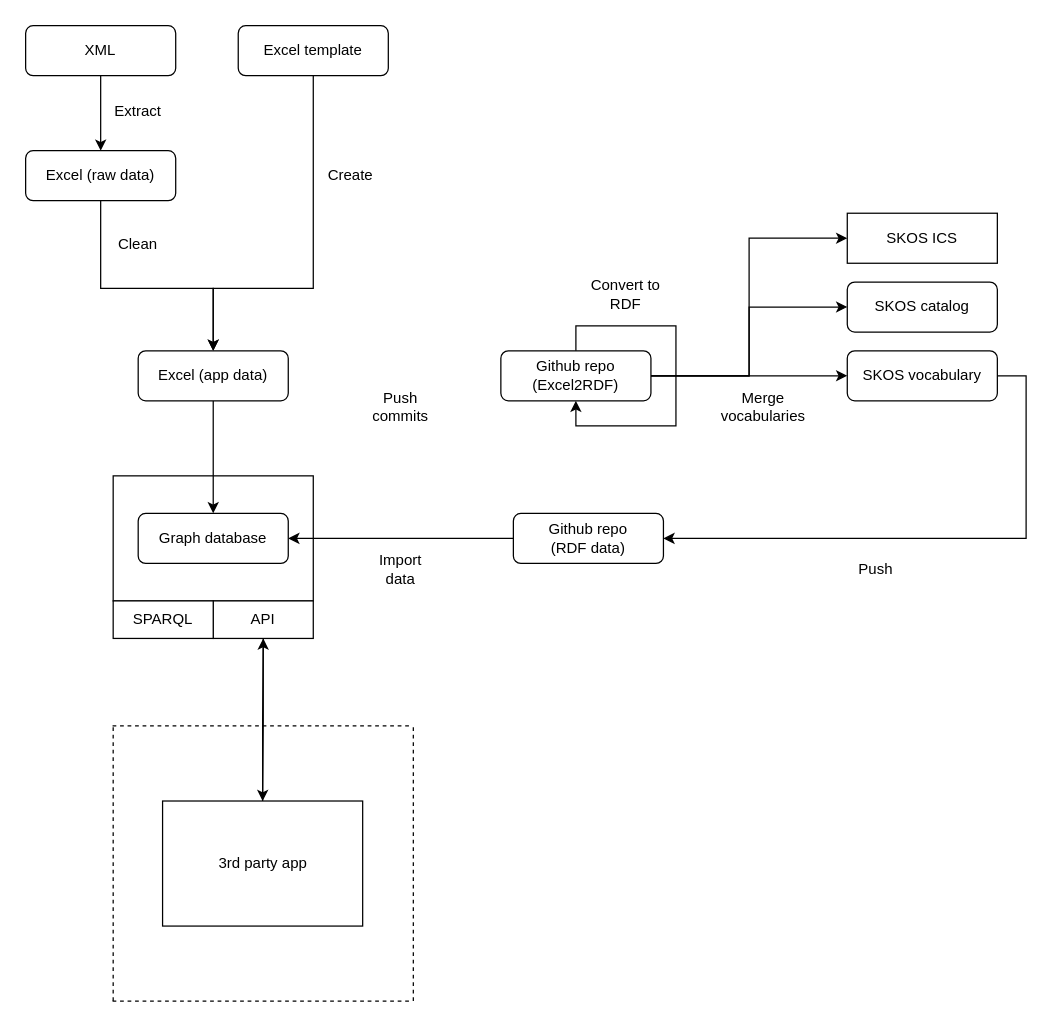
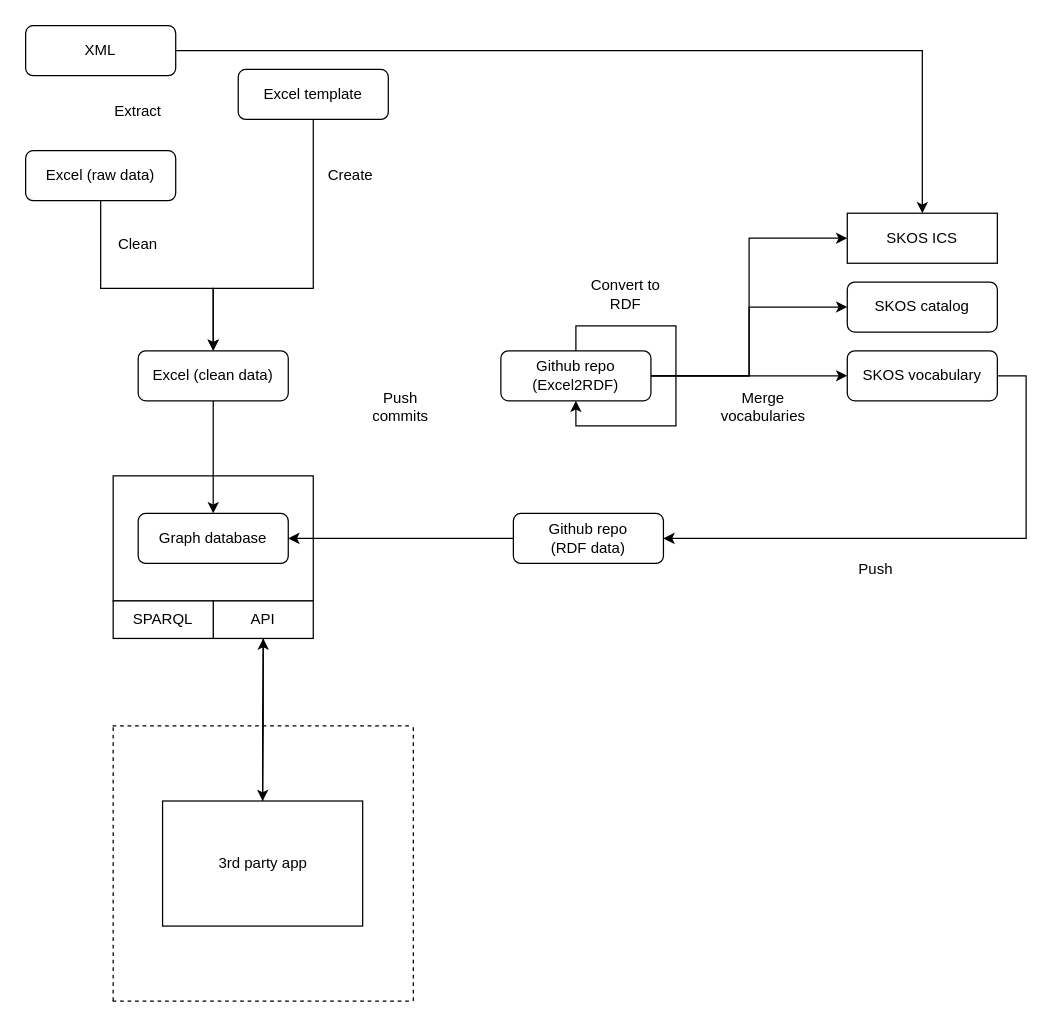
(313, 51) -> (313, 94)
(101, 109) -> (626, 51)
(213, 376) -> (213, 376)
(401, 569) -> none
